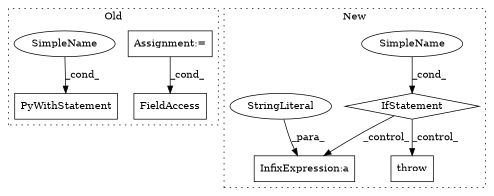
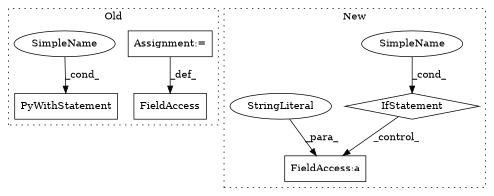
(187, 75) -> (183, 75)
(304, 169) -> (325, 169)
(412, 169) -> none
